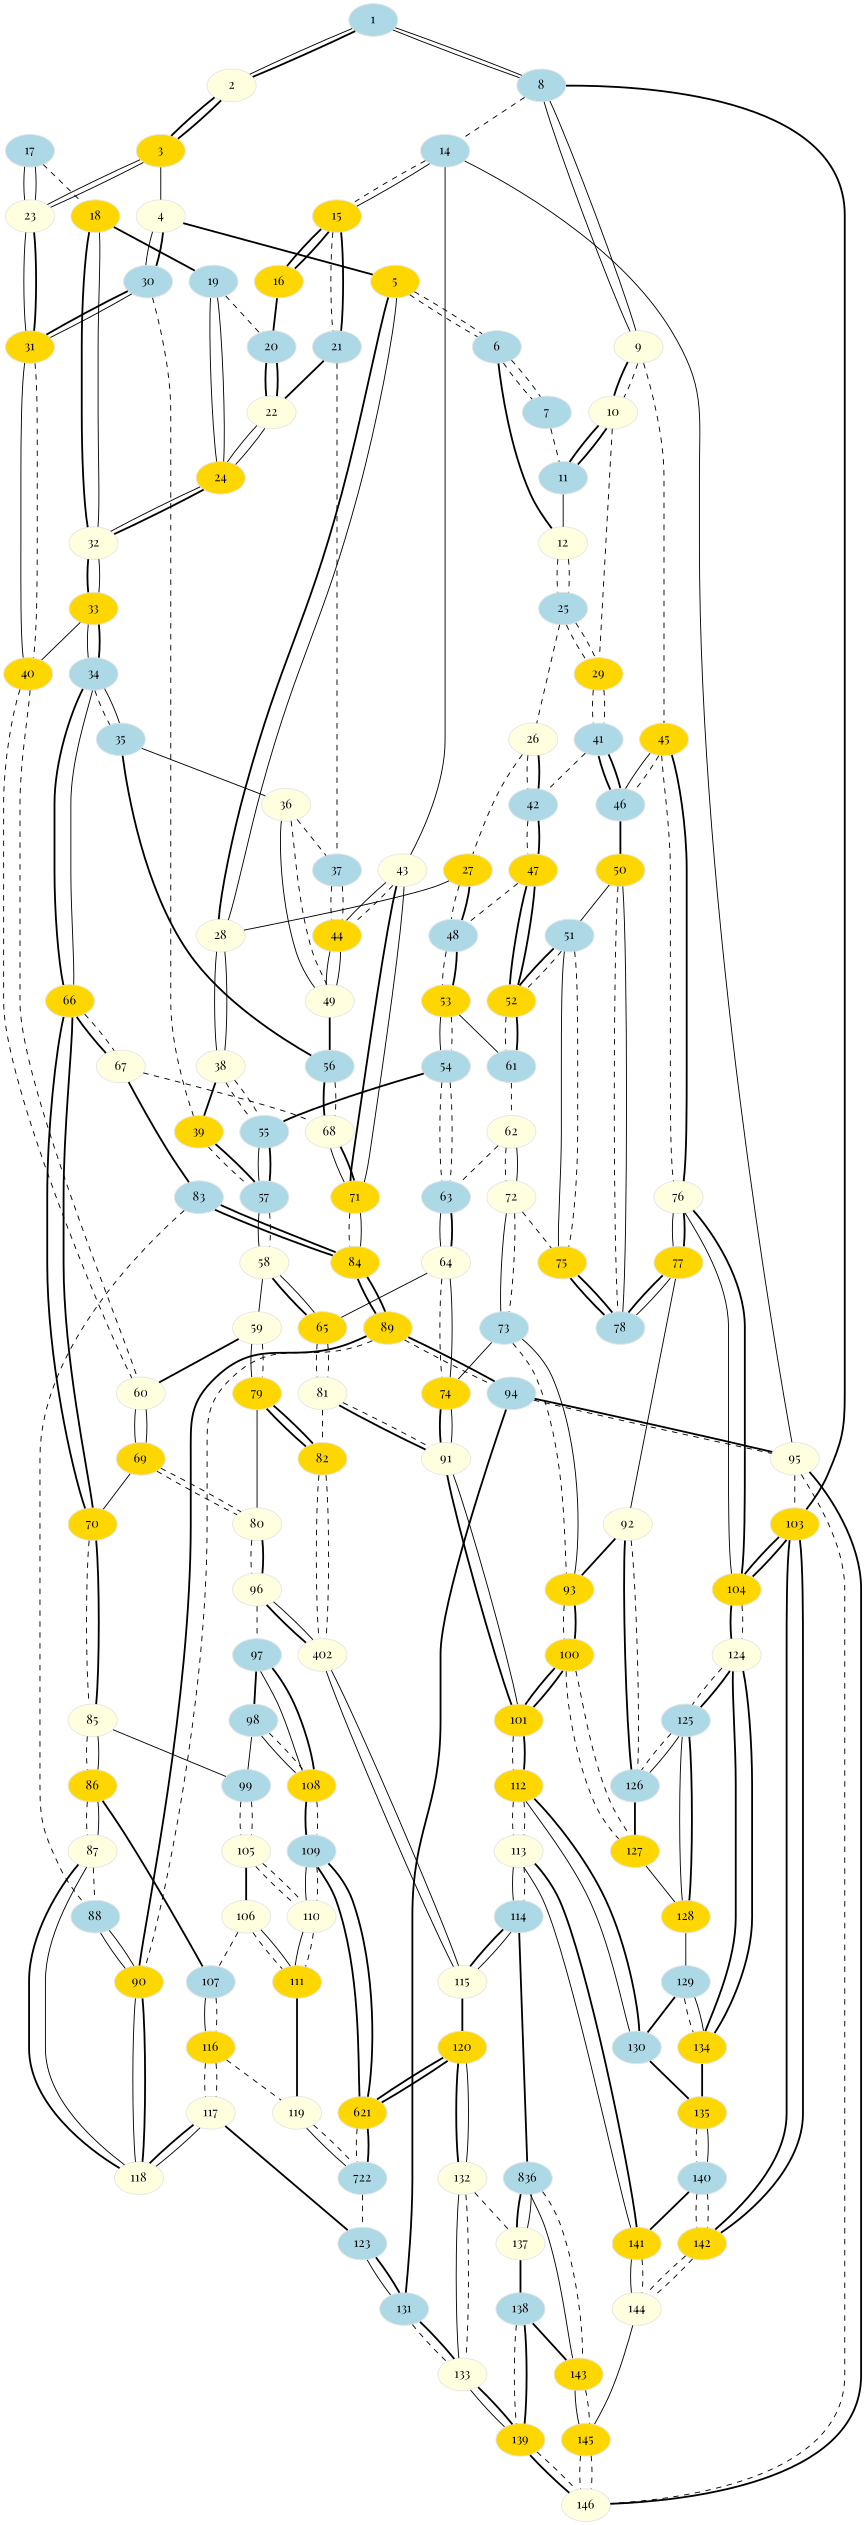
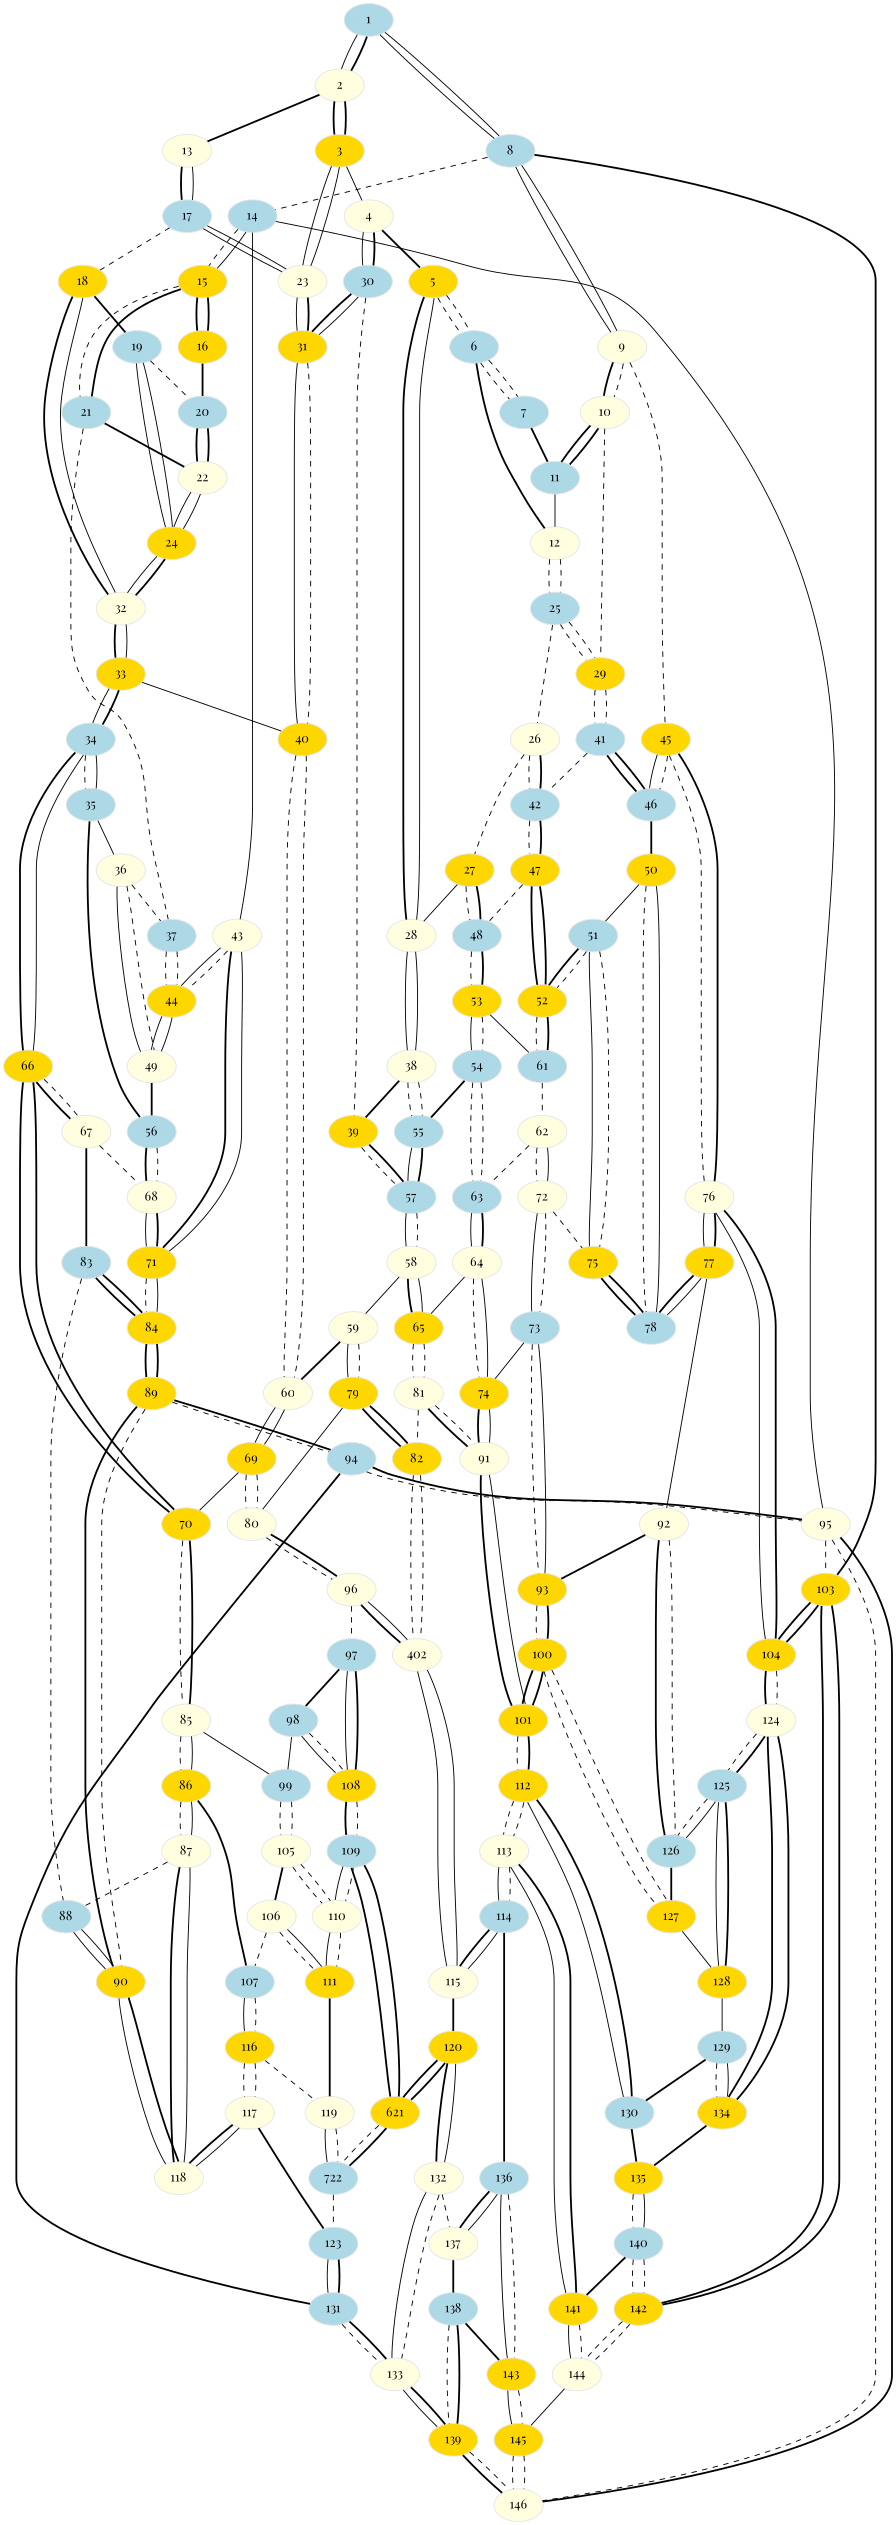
none -> (187, 151)
(555, 445) -> (539, 445)
(528, 2178) -> (504, 2178)
